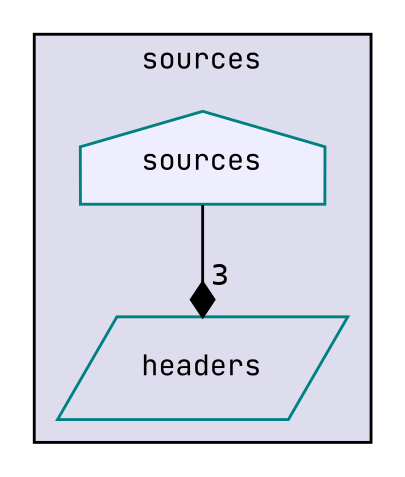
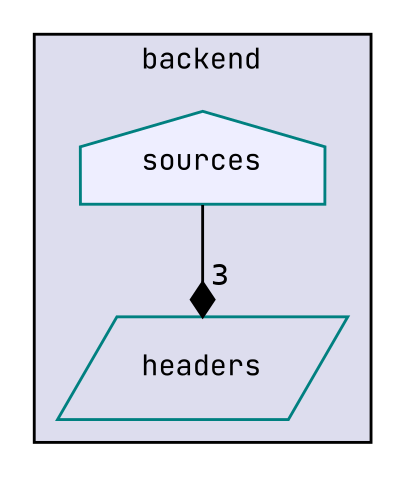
(203, 61) -> (203, 61)
